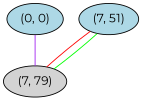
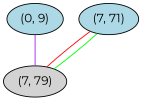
(35, 19) -> (35, 19)
(109, 19) -> (109, 19)
